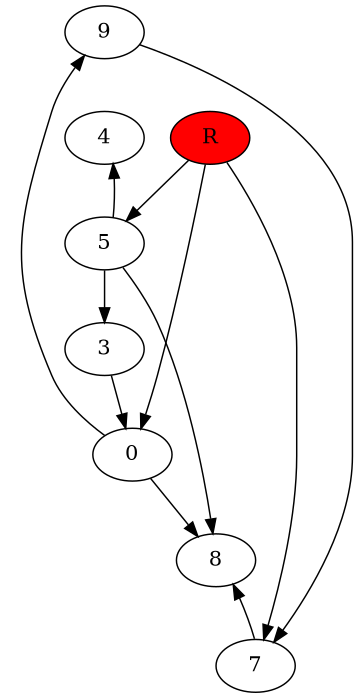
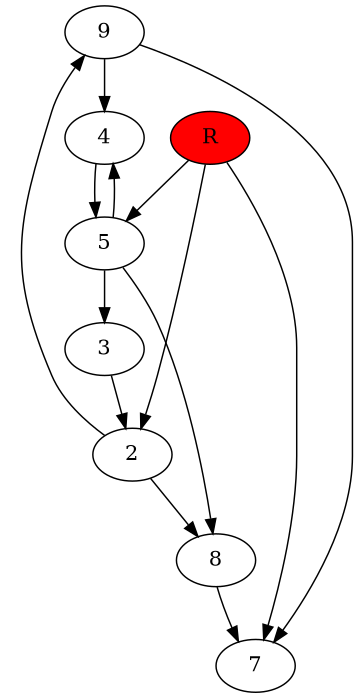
none -> (105, 78)
none -> (95, 183)
(132, 455) -> (132, 455)
(248, 618) -> (224, 608)
